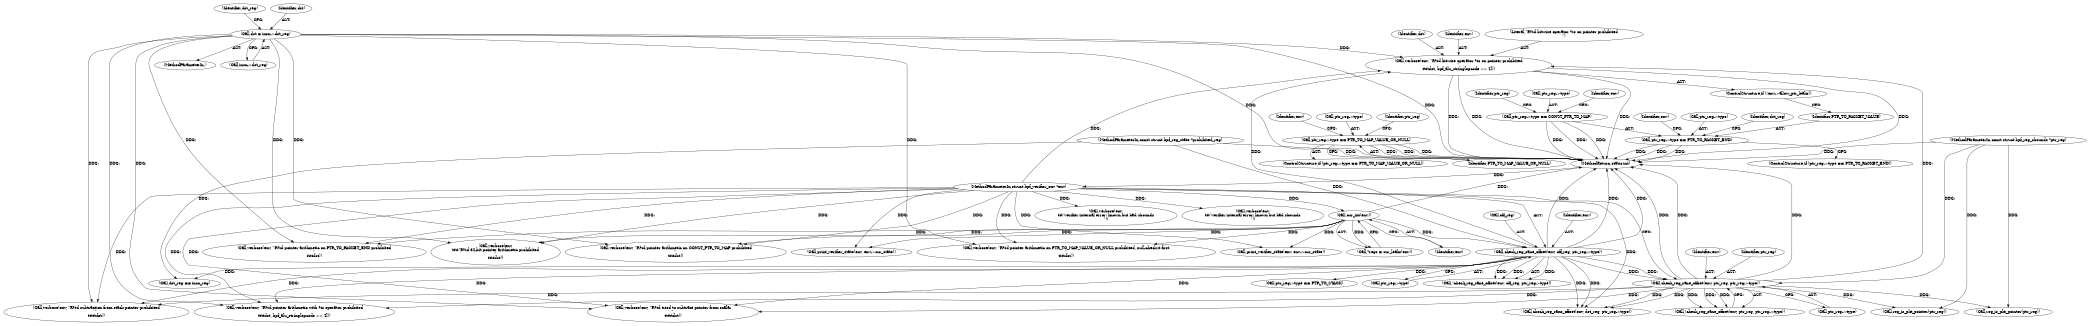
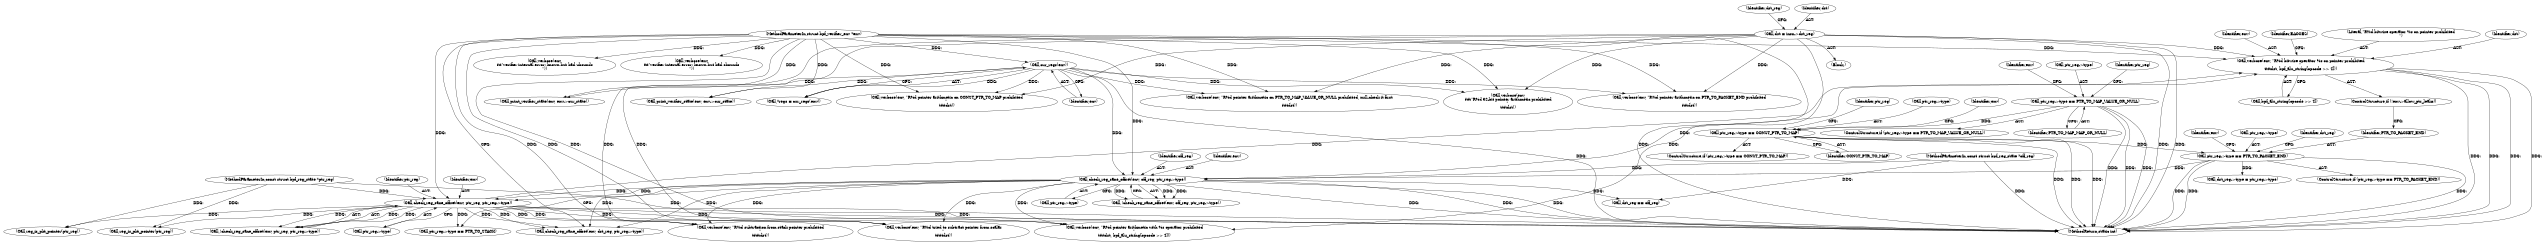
none -> (2289, 34)
(185, 65) -> (1839, 65)
(248, 65) -> none
none -> (2284, 102)
(1846, 117) -> (2393, 133)
none -> (1930, 126)
(1630, 129) -> (2143, 145)
(1160, 140) -> (1980, 157)
(2008, 140) -> (279, 180)
(1843, 152) -> (2324, 168)
none -> (1728, 157)
none -> (1858, 157)
(1509, 164) -> (2068, 133)
none -> (1709, 174)
none -> (2242, 180)
(1346, 181) -> (1592, 46)
none -> (1135, 195)
none -> (458, 216)
(1354, 216) -> (1049, 65)
(1502, 216) -> (1175, 157)
(1539, 216) -> (1138, 122)
(1648, 232) -> (441, 133)
(1385, 252) -> (794, 102)
(1632, 252) -> (486, 145)
(1422, 272) -> (589, 203)
(184, 284) -> (1636, 203)
(1739, 295) -> (357, 215)
